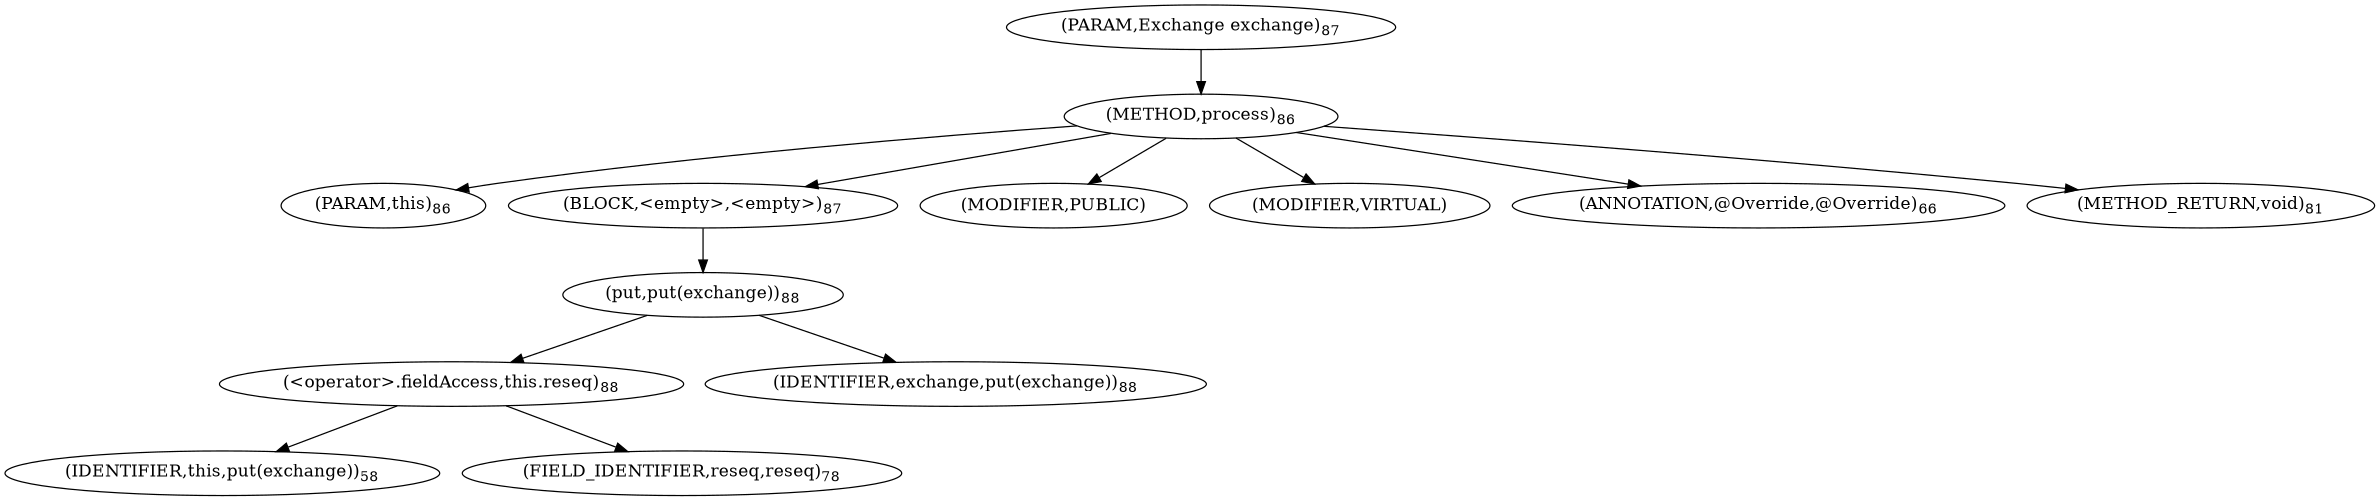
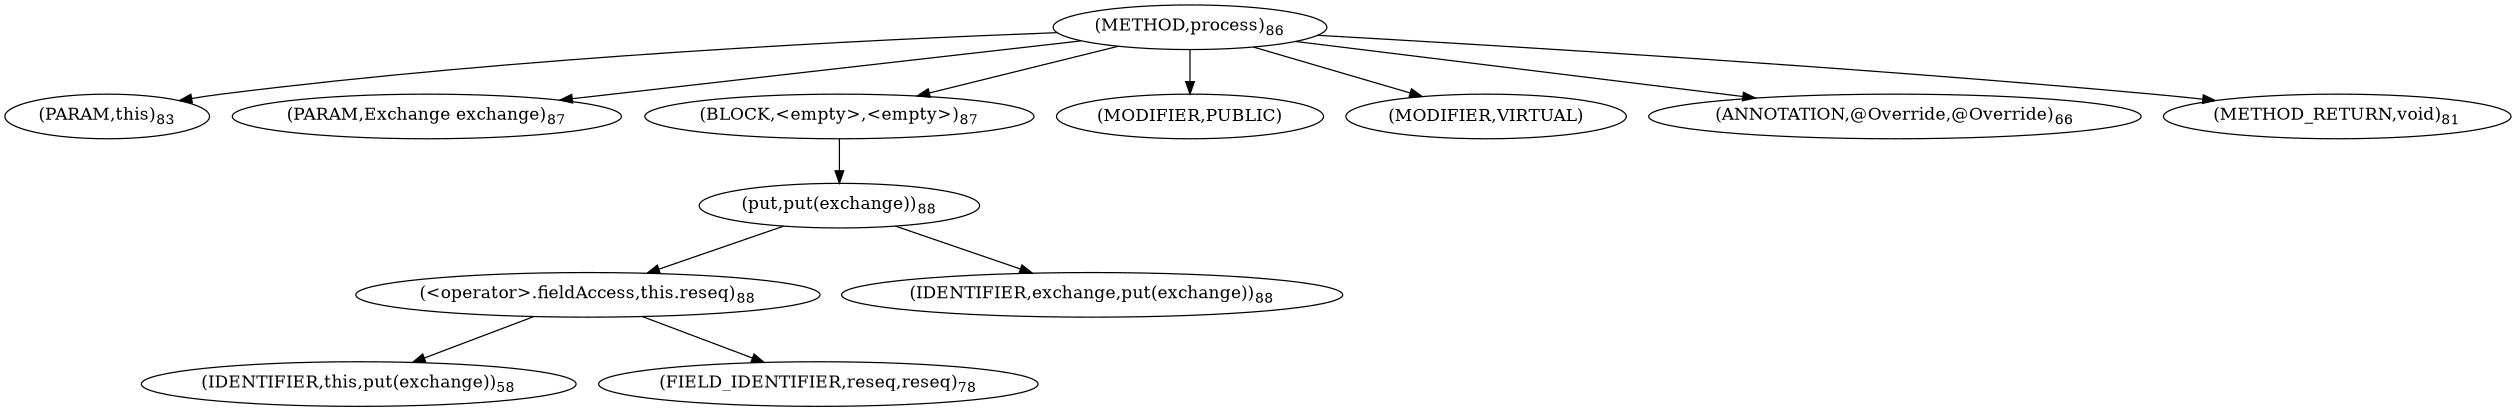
(1201, 66) -> (827, 70)
(442, 204) -> (166, 115)
